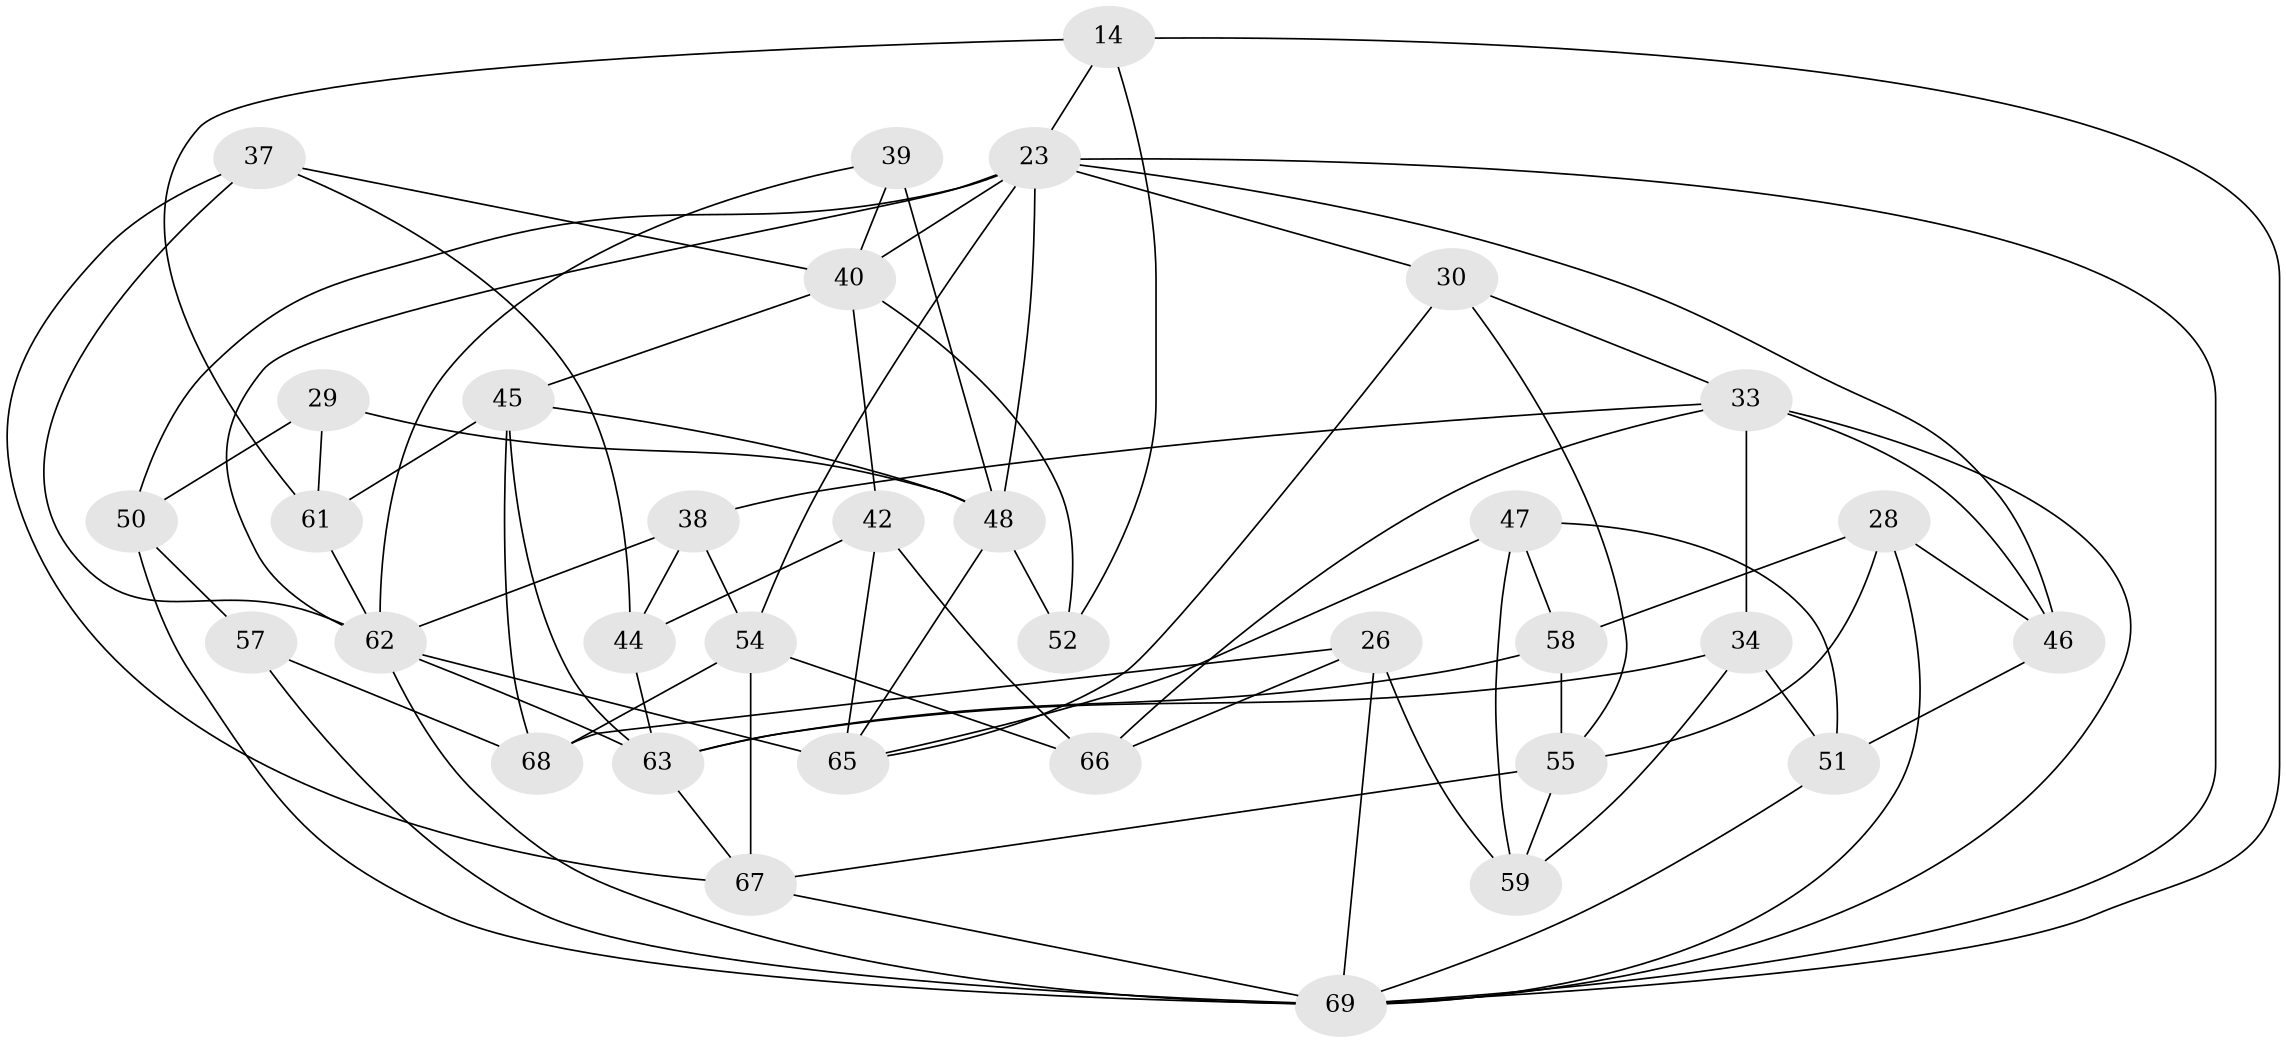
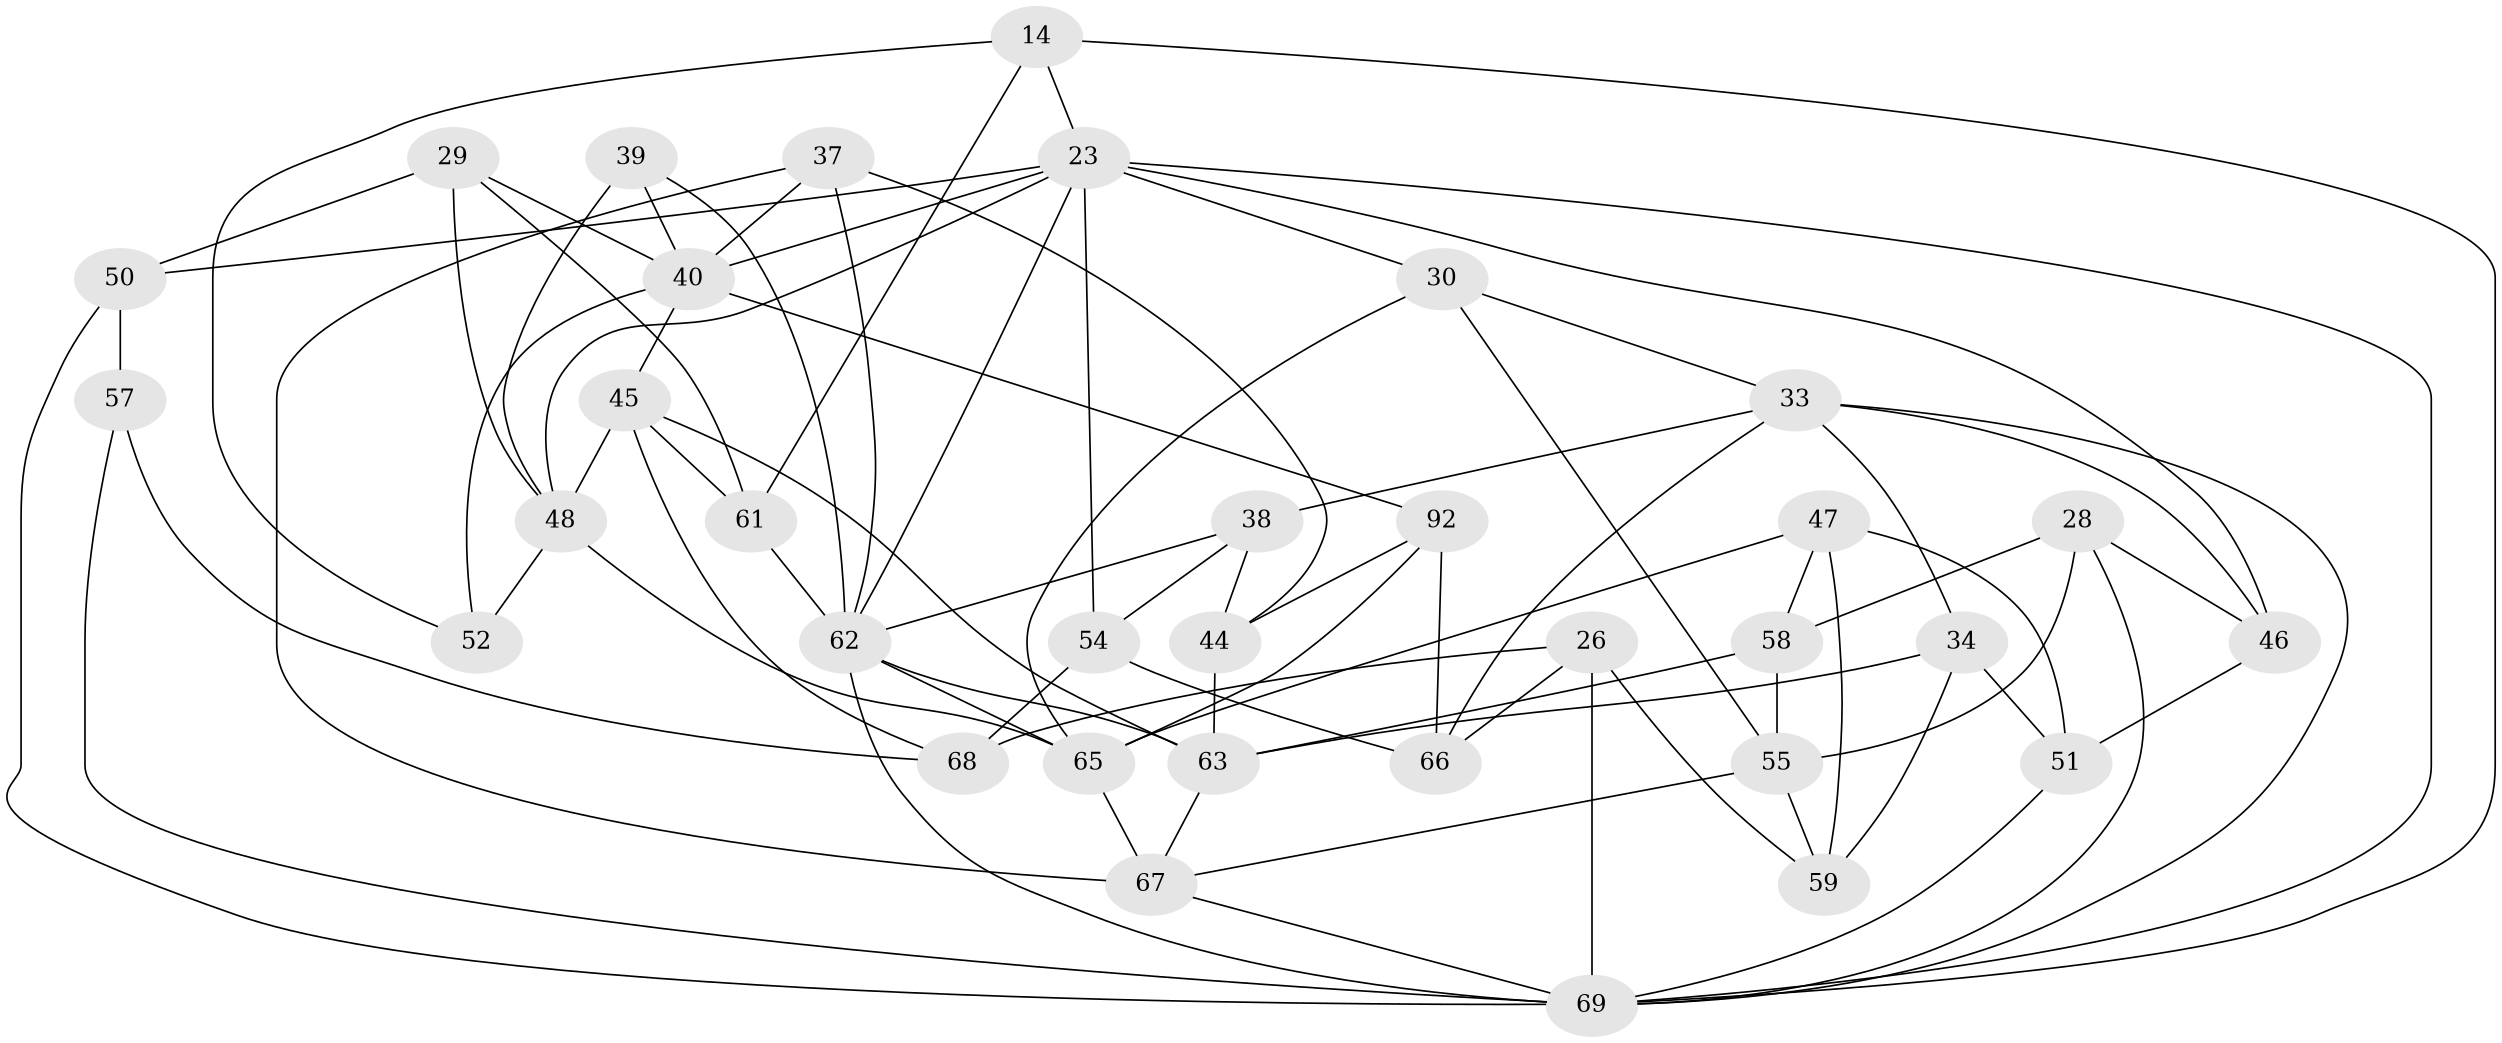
none -> (563, 214)
(878, 521) -> (1442, 521)
(751, 764) -> (1120, 824)
